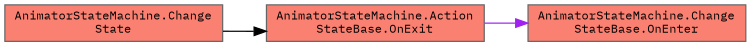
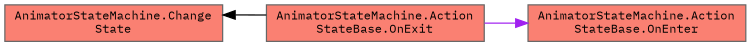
(637, 23) -> (637, 23)
(238, 31) -> (251, 15)
